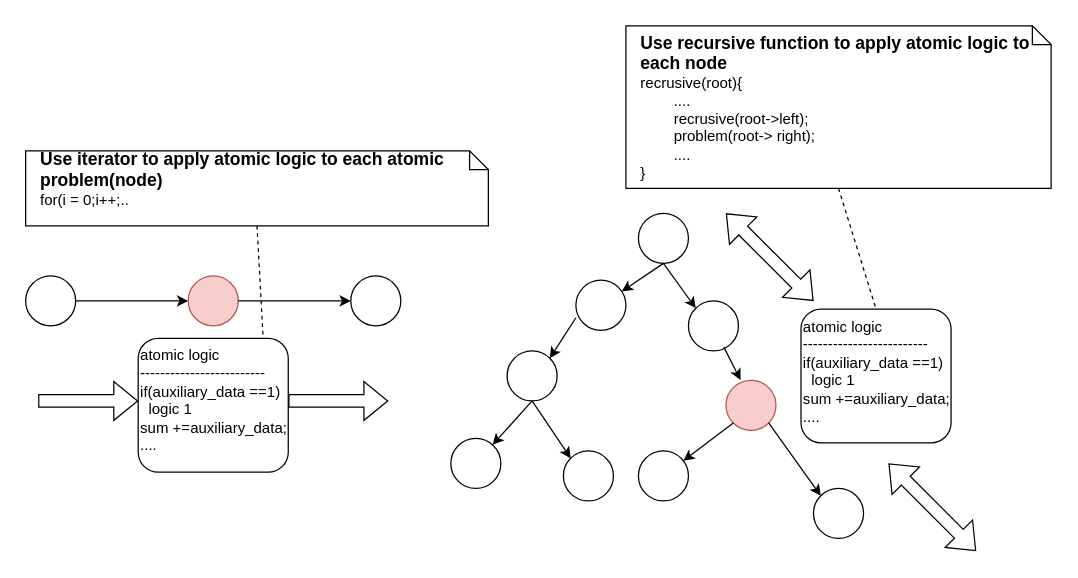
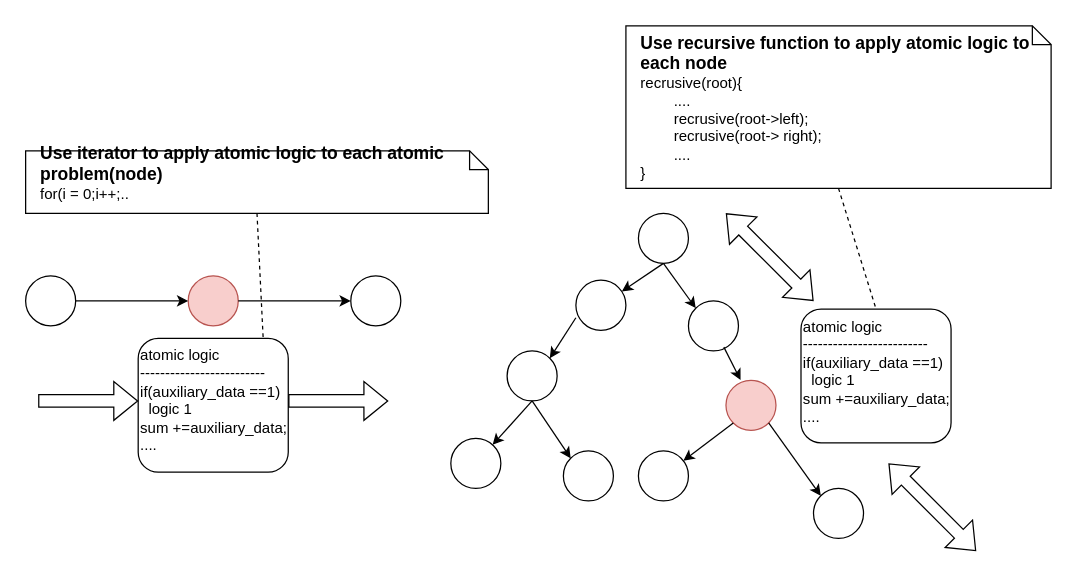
(846, 107) -> (846, 107)
(257, 188) -> (257, 182)
